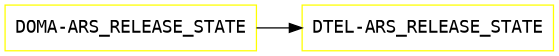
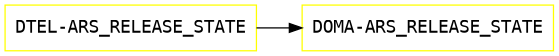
(273, 28) -> (273, 28)
